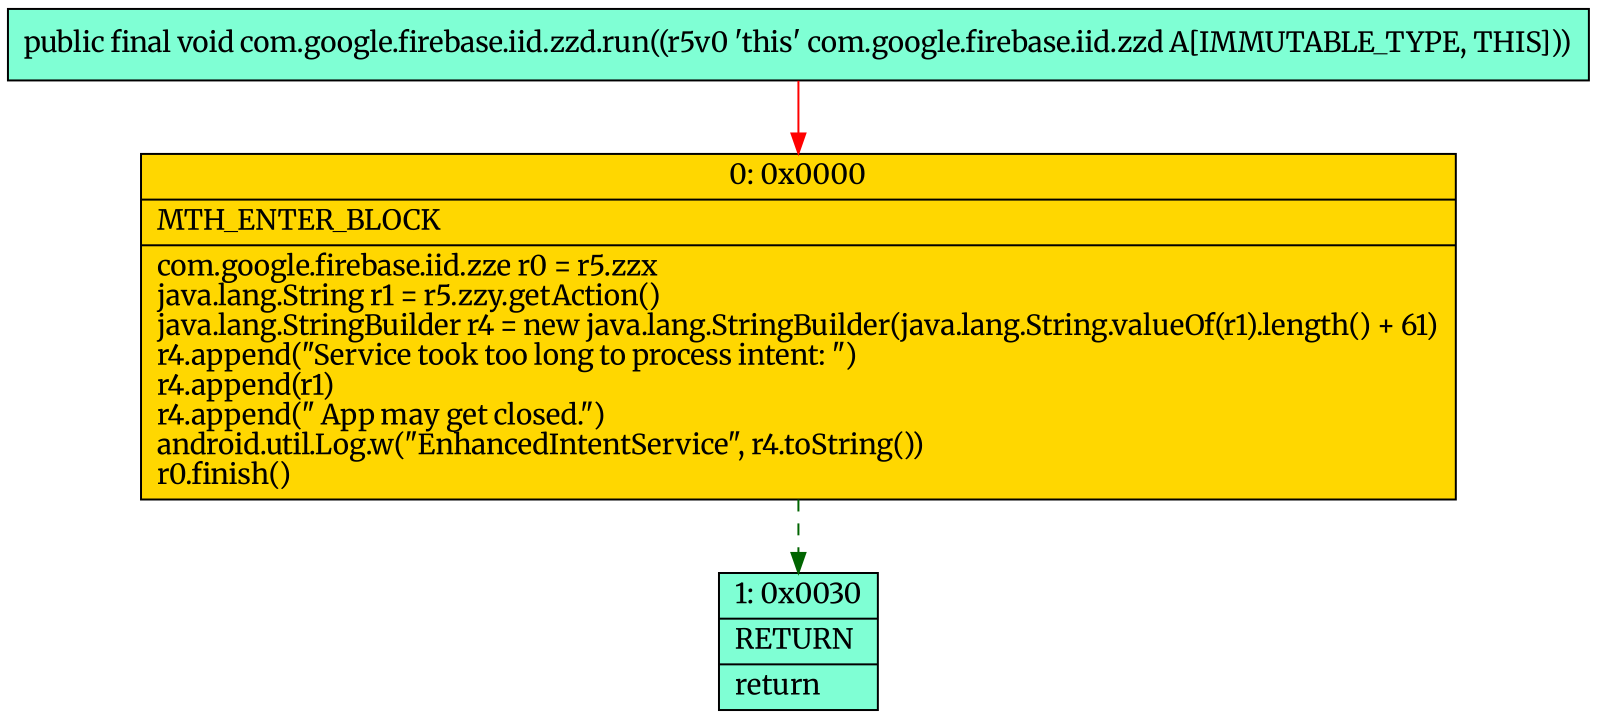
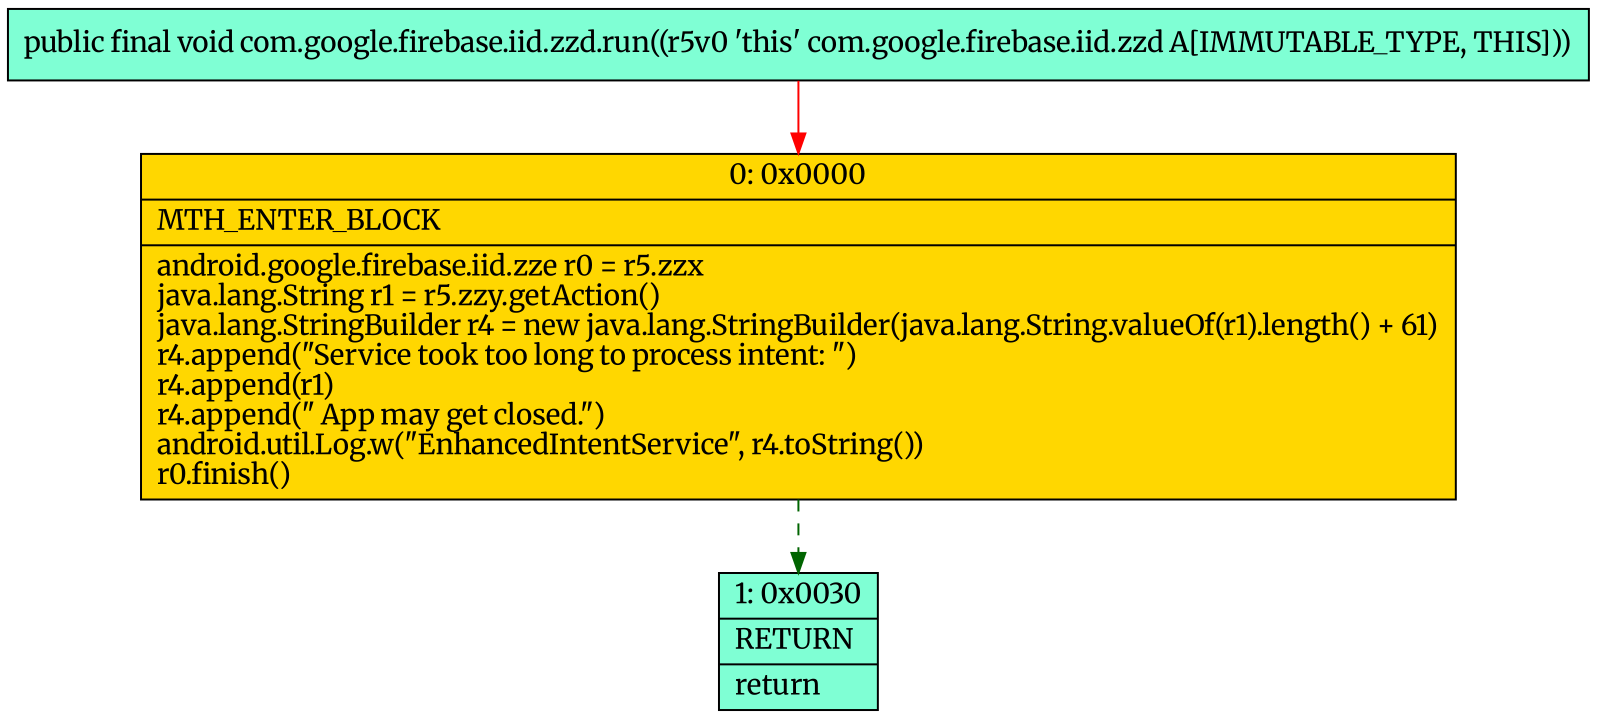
(408, 267) -> (431, 267)
